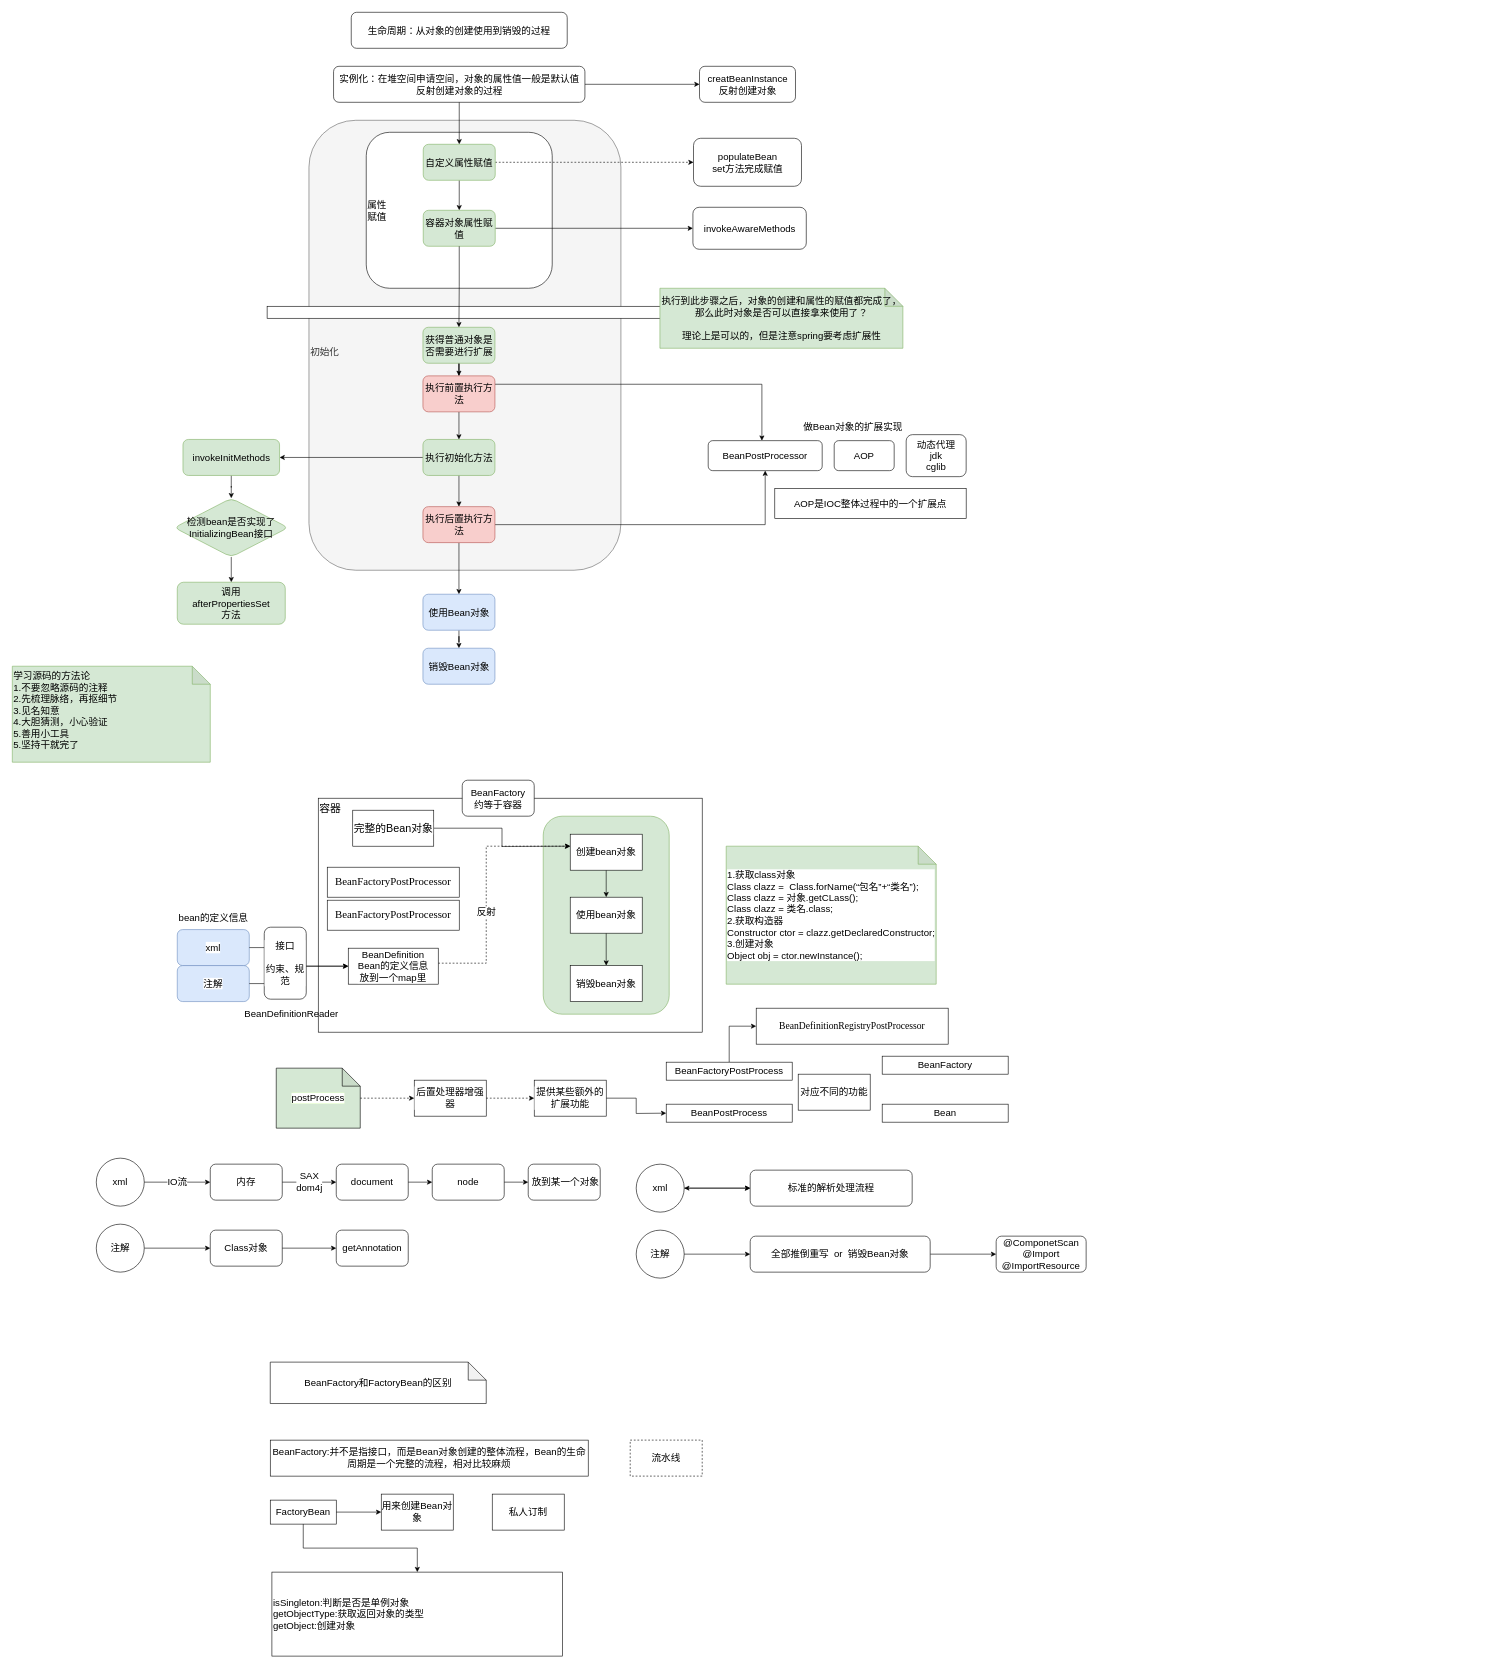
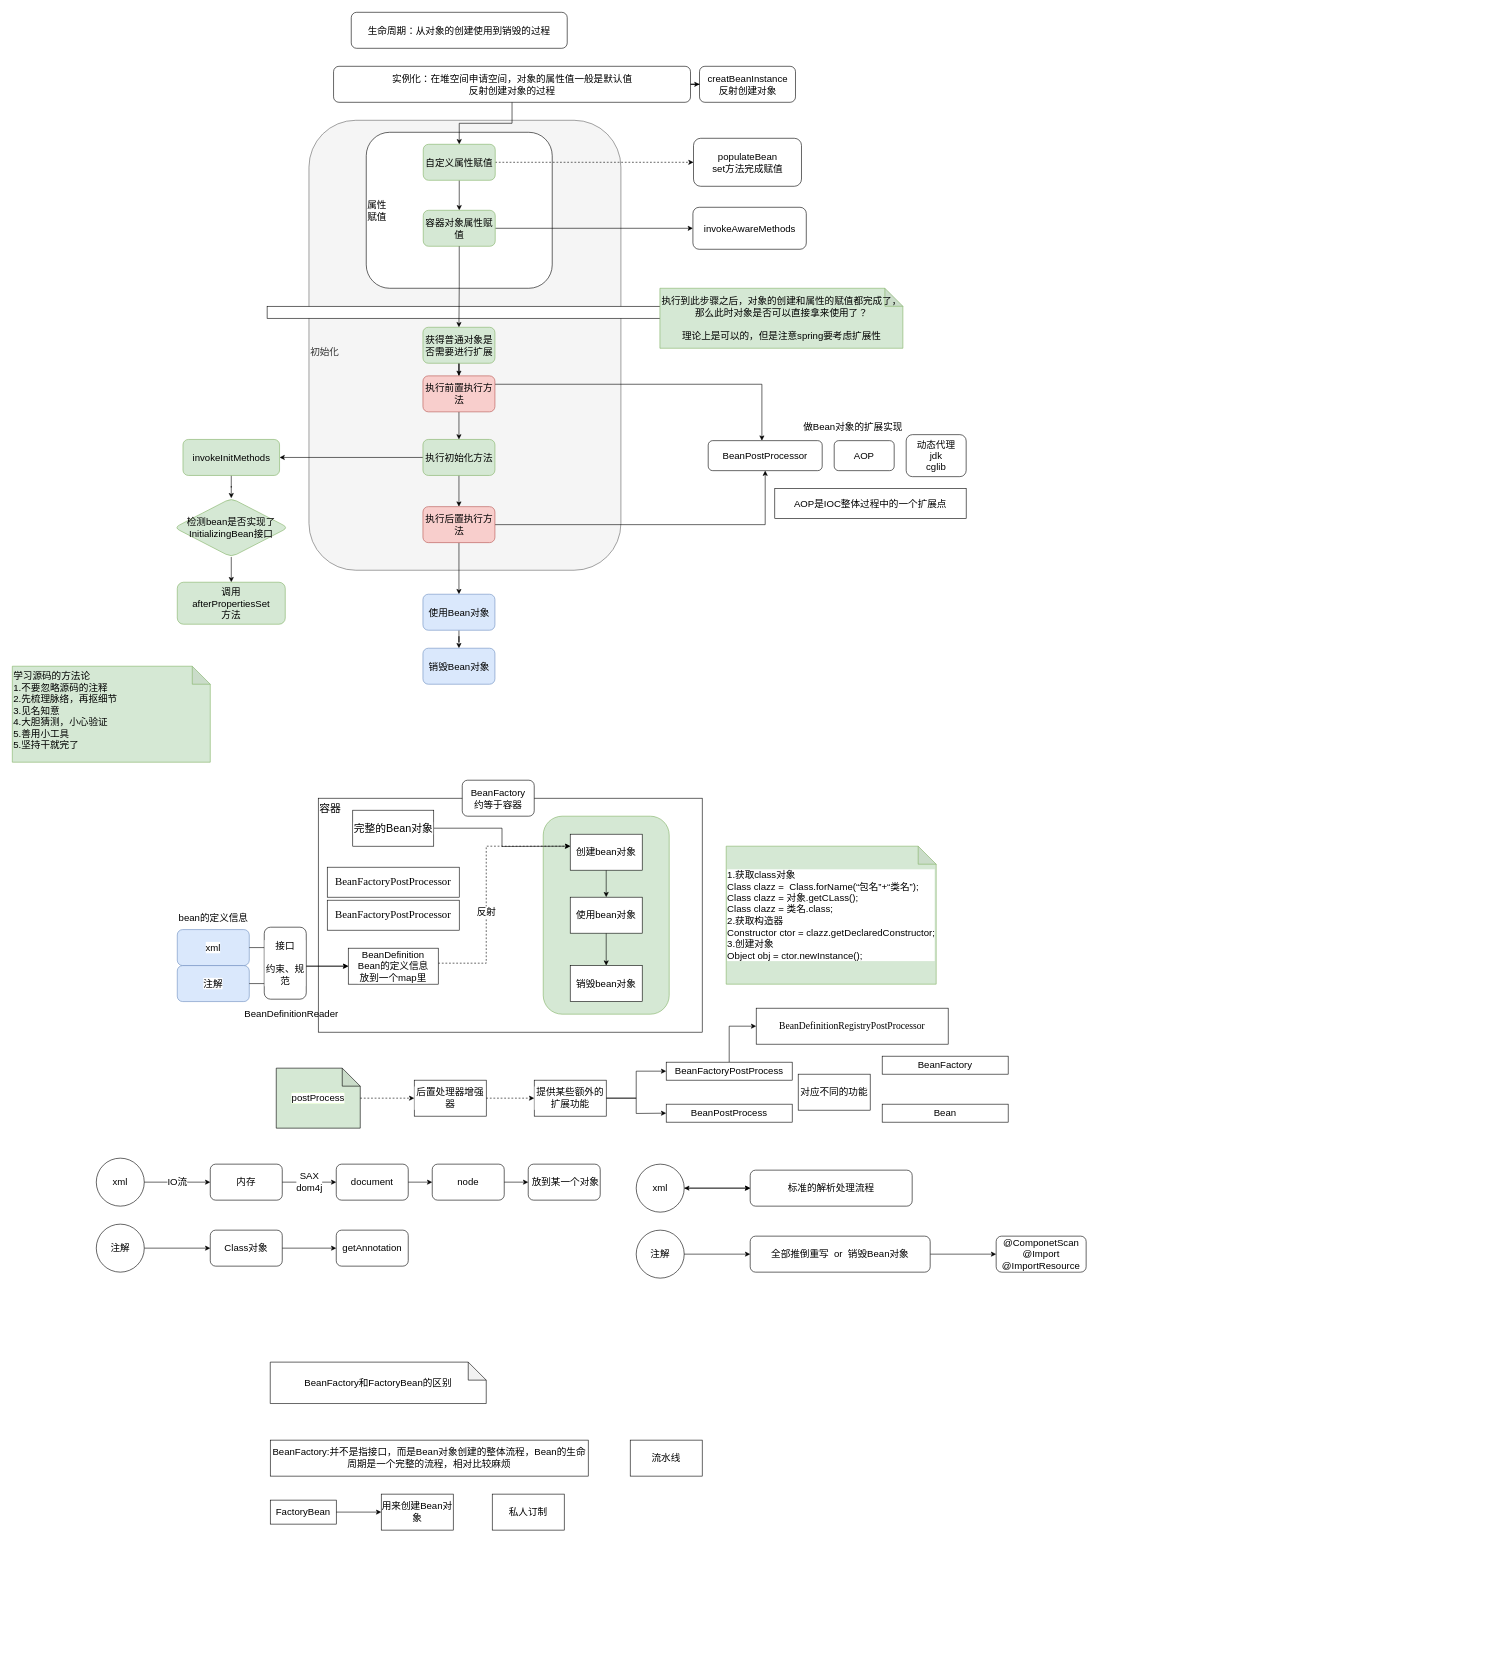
(459, 84) -> (512, 84)
none -> (636, 1071)
(666, 1458) -> (666, 1458)
(303, 1547) -> none
(417, 1614) -> none
